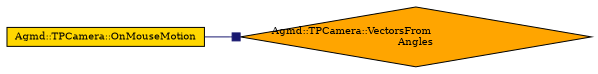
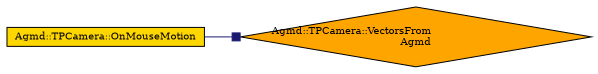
(416, 37) -> (416, 37)
